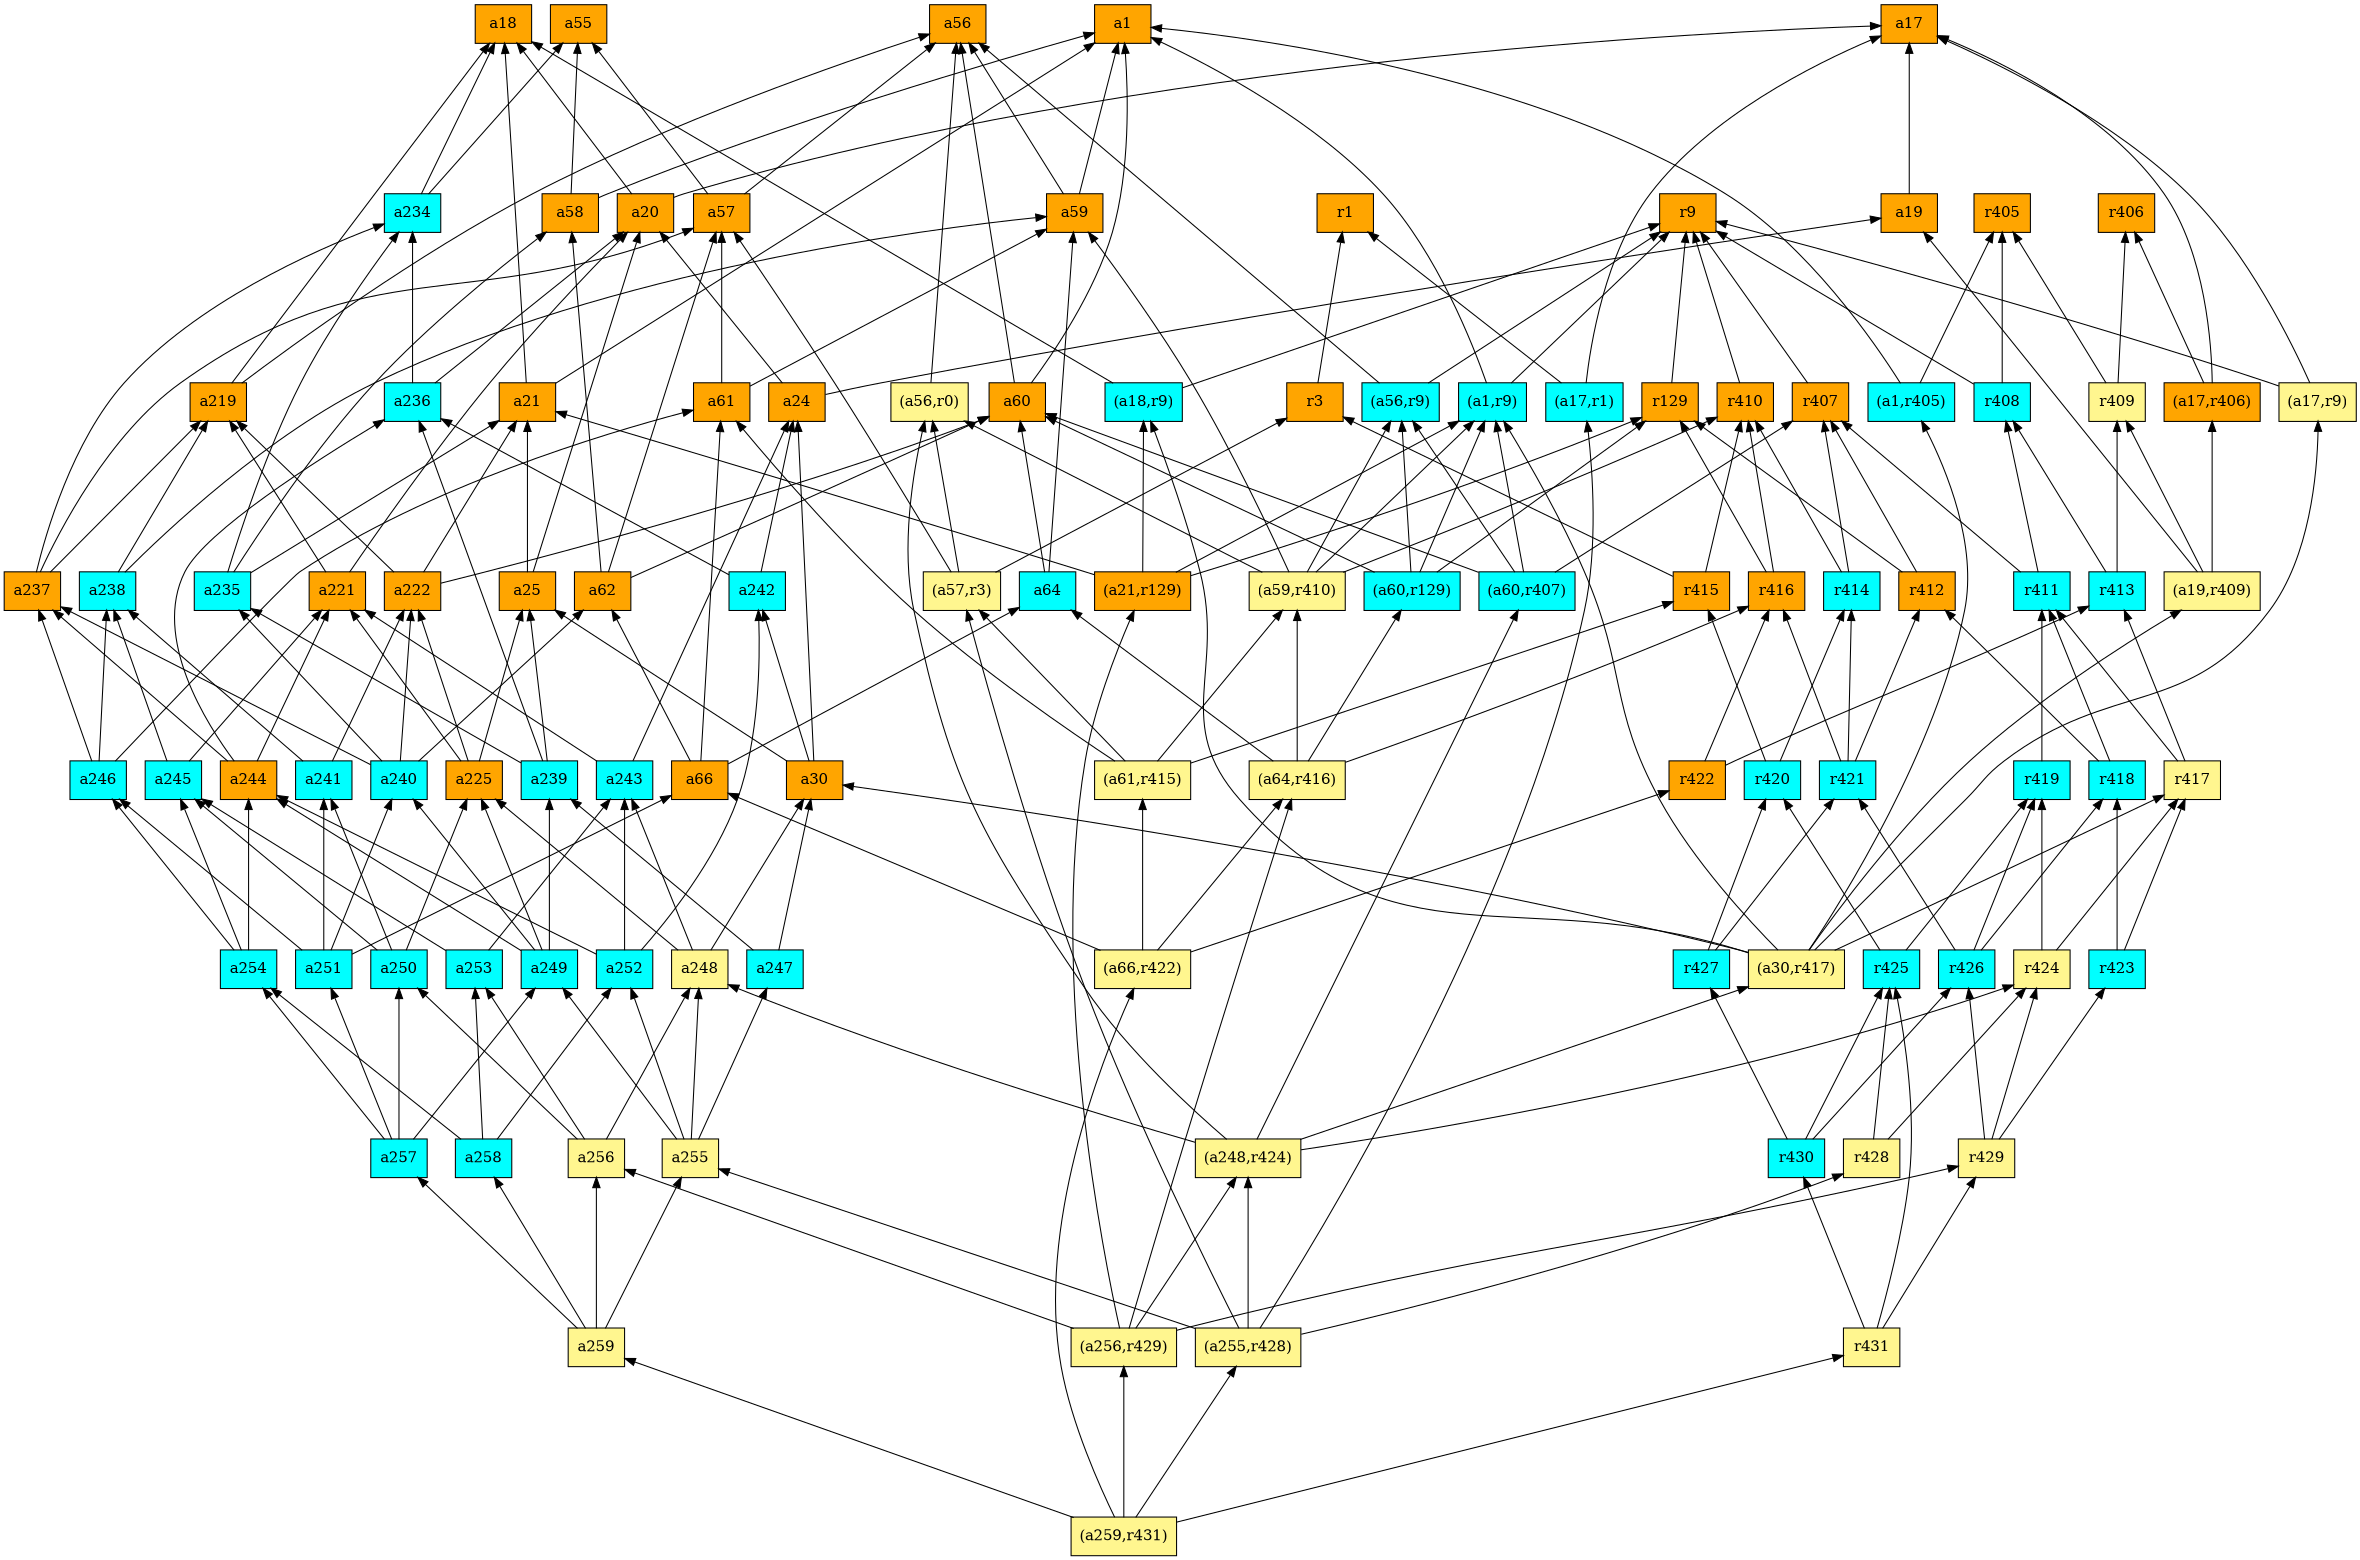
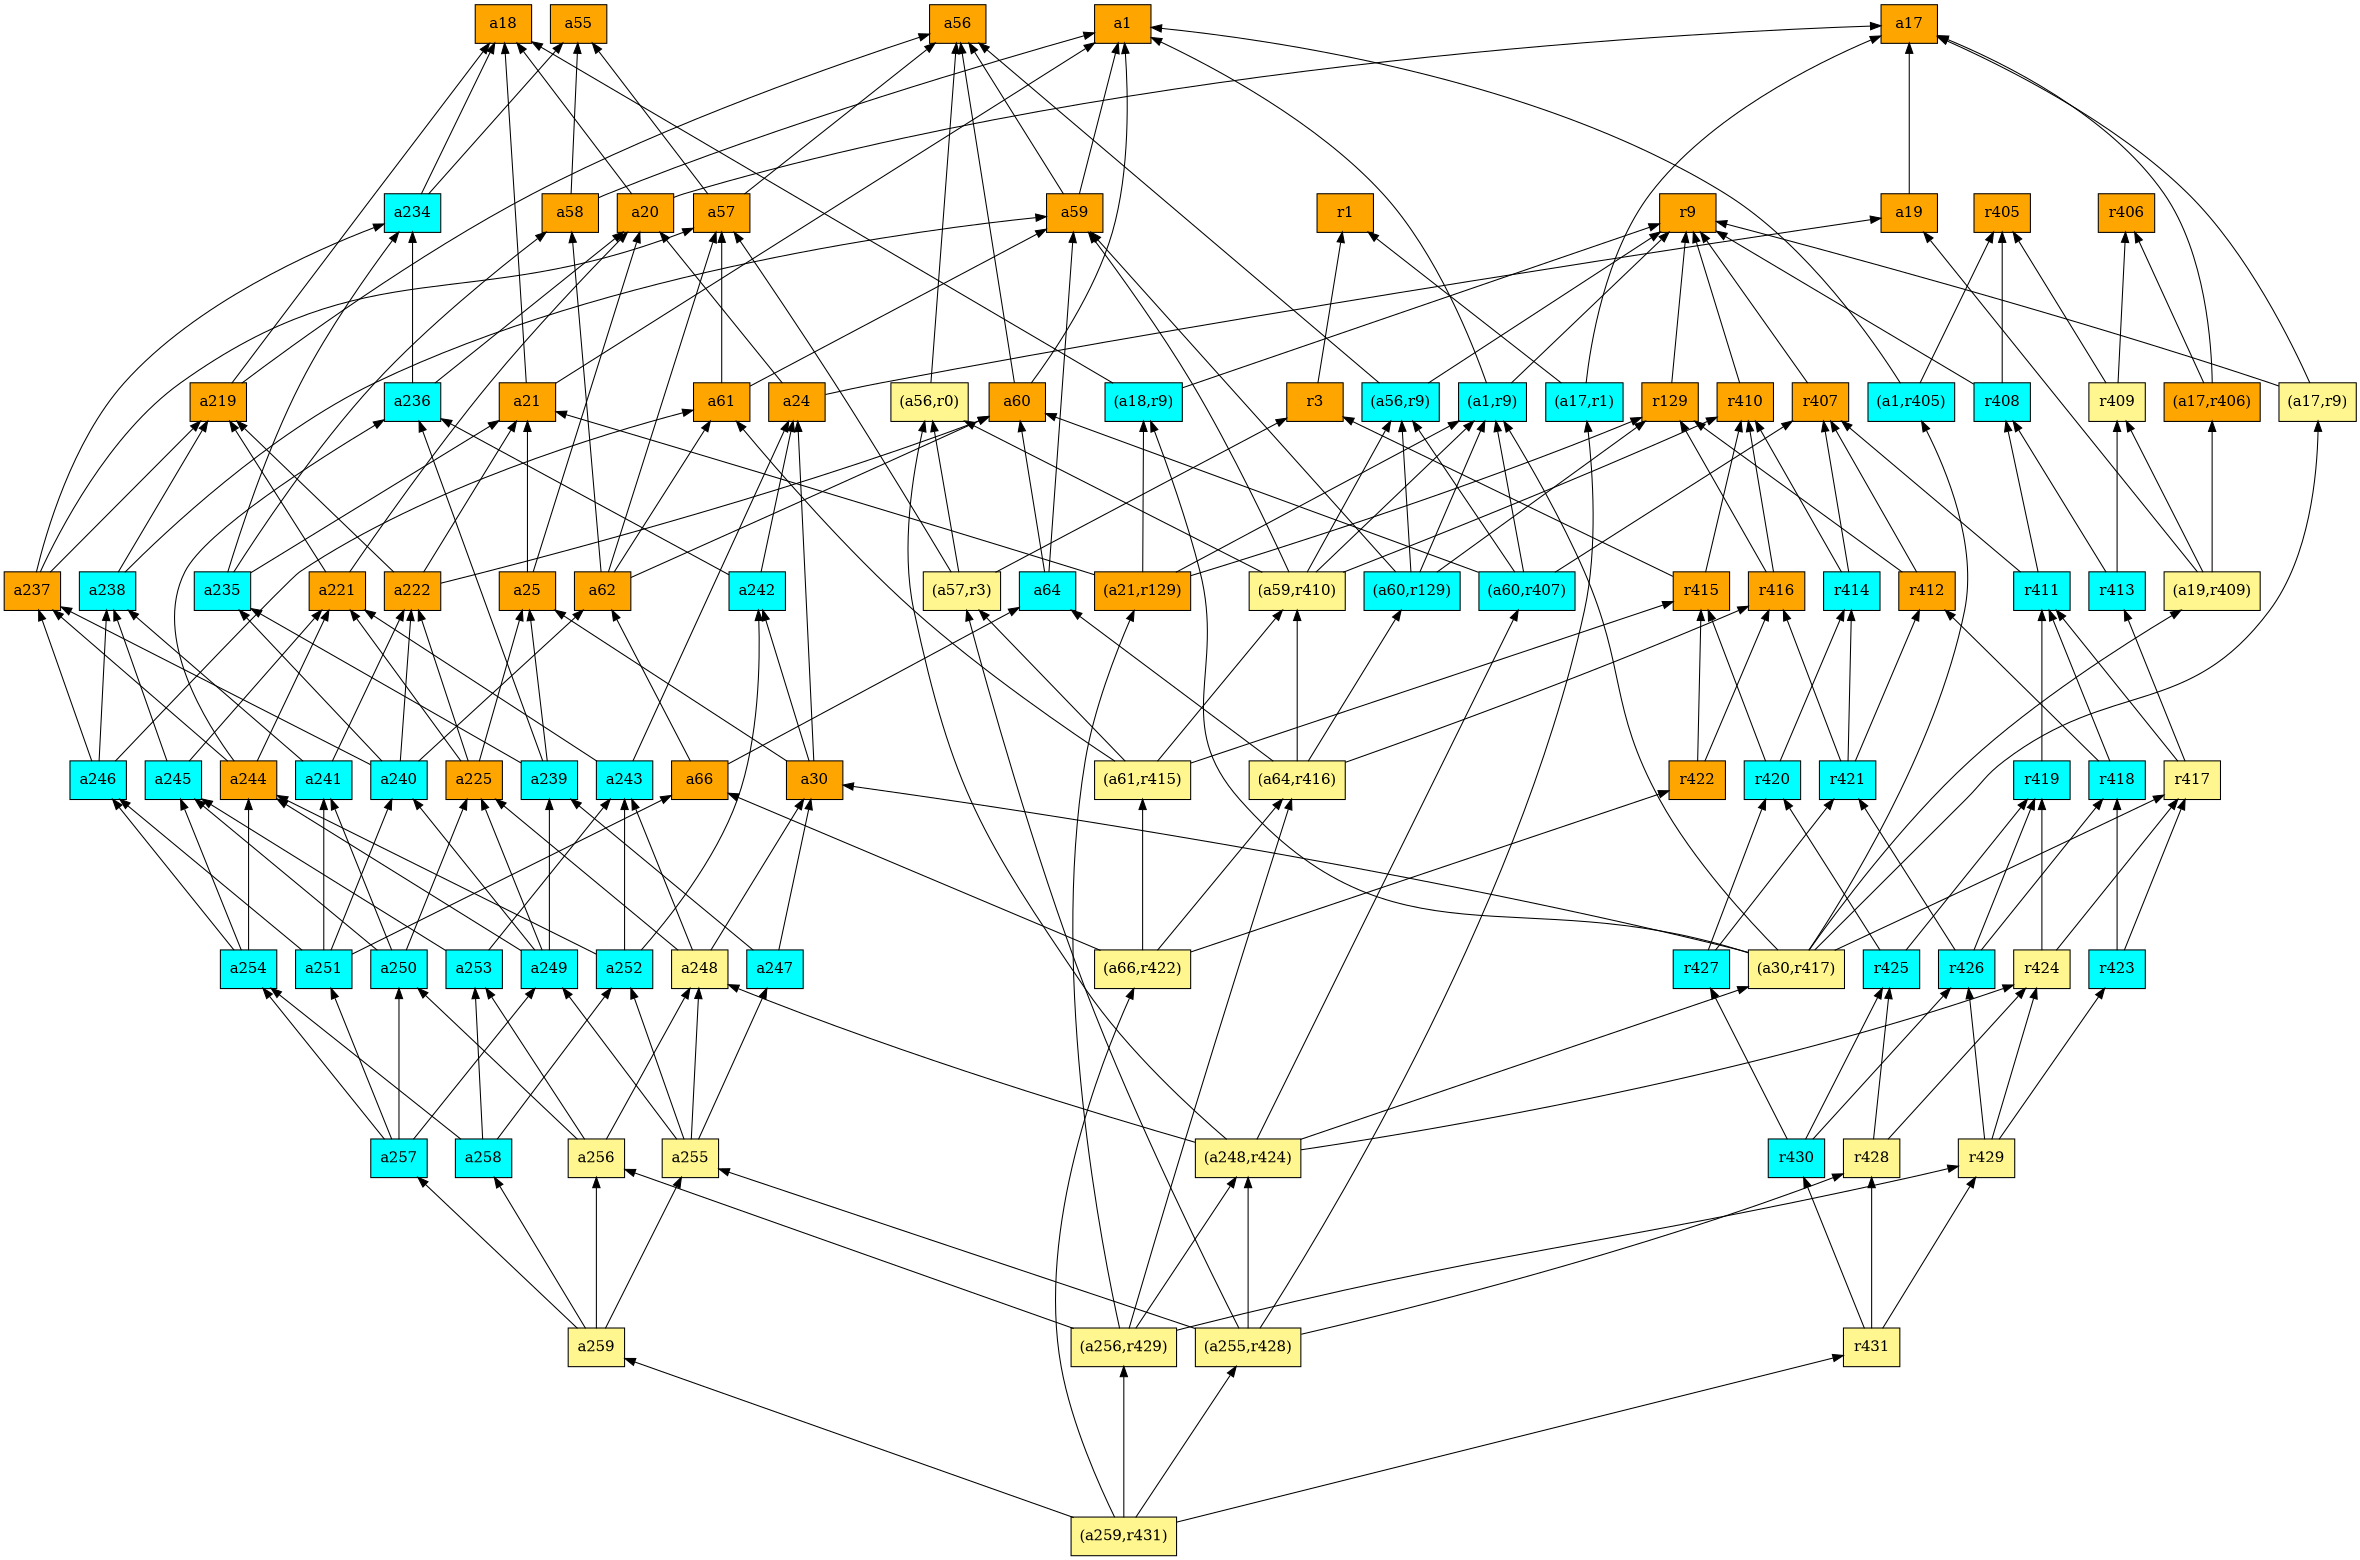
(1215, 497) -> (1247, 406)
(709, 613) -> (659, 501)
(1902, 688) -> (1699, 691)
(1910, 1165) -> (1872, 1258)
